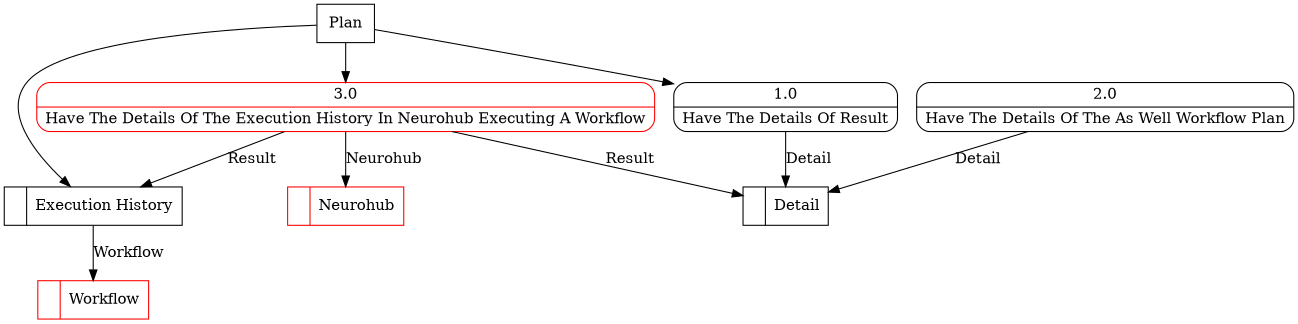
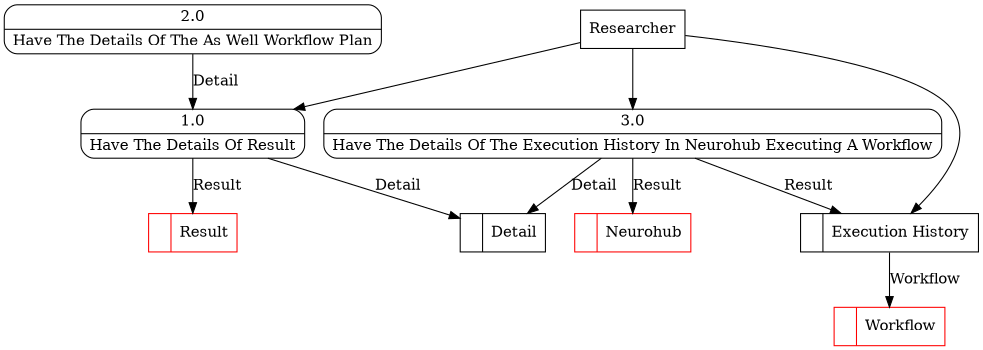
(346, 23) -> (633, 29)
(346, 107) -> (633, 134)
(384, 159) -> (657, 186)
(630, 159) -> (594, 186)
(933, 160) -> (193, 76)
none -> (193, 233)
